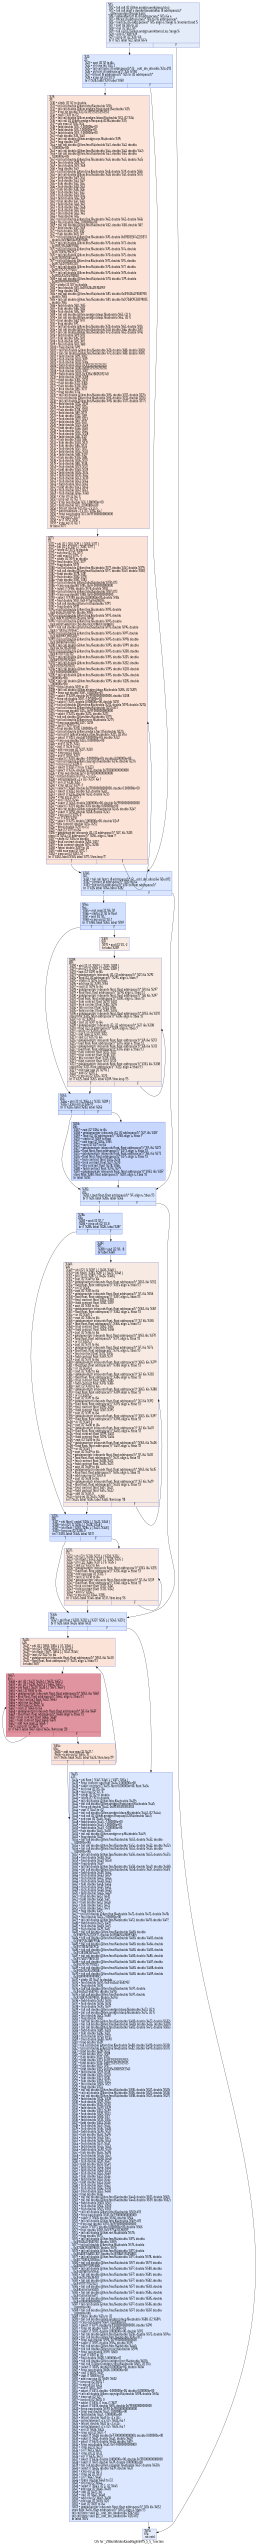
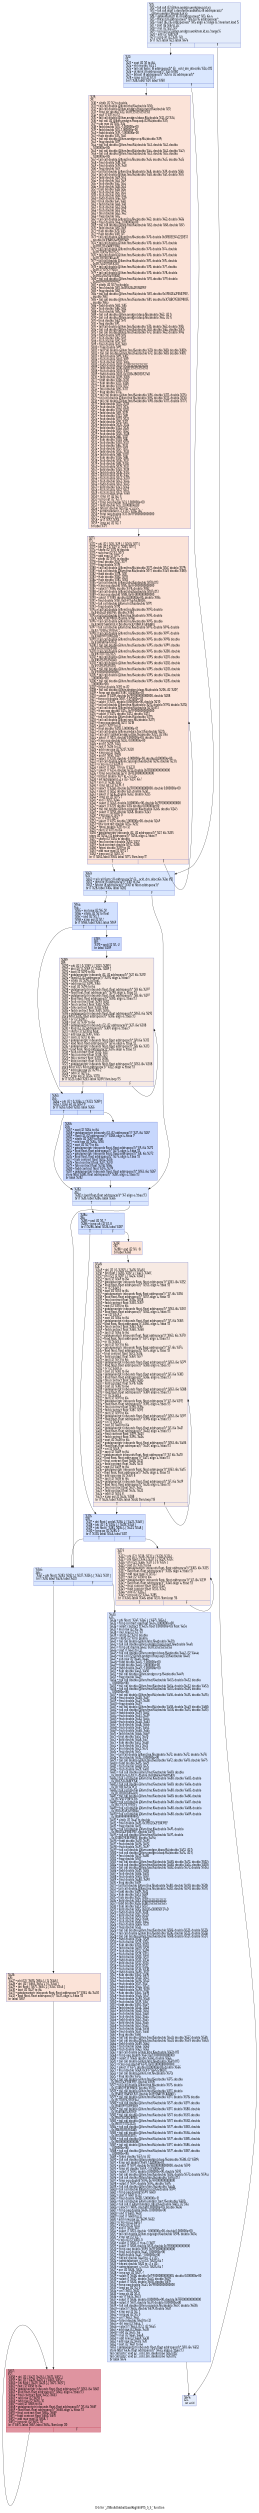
(114, 944) -> (107, 944)
(111, 1248) -> (127, 1248)
(88, 1608) -> none
(84, 1754) -> none
